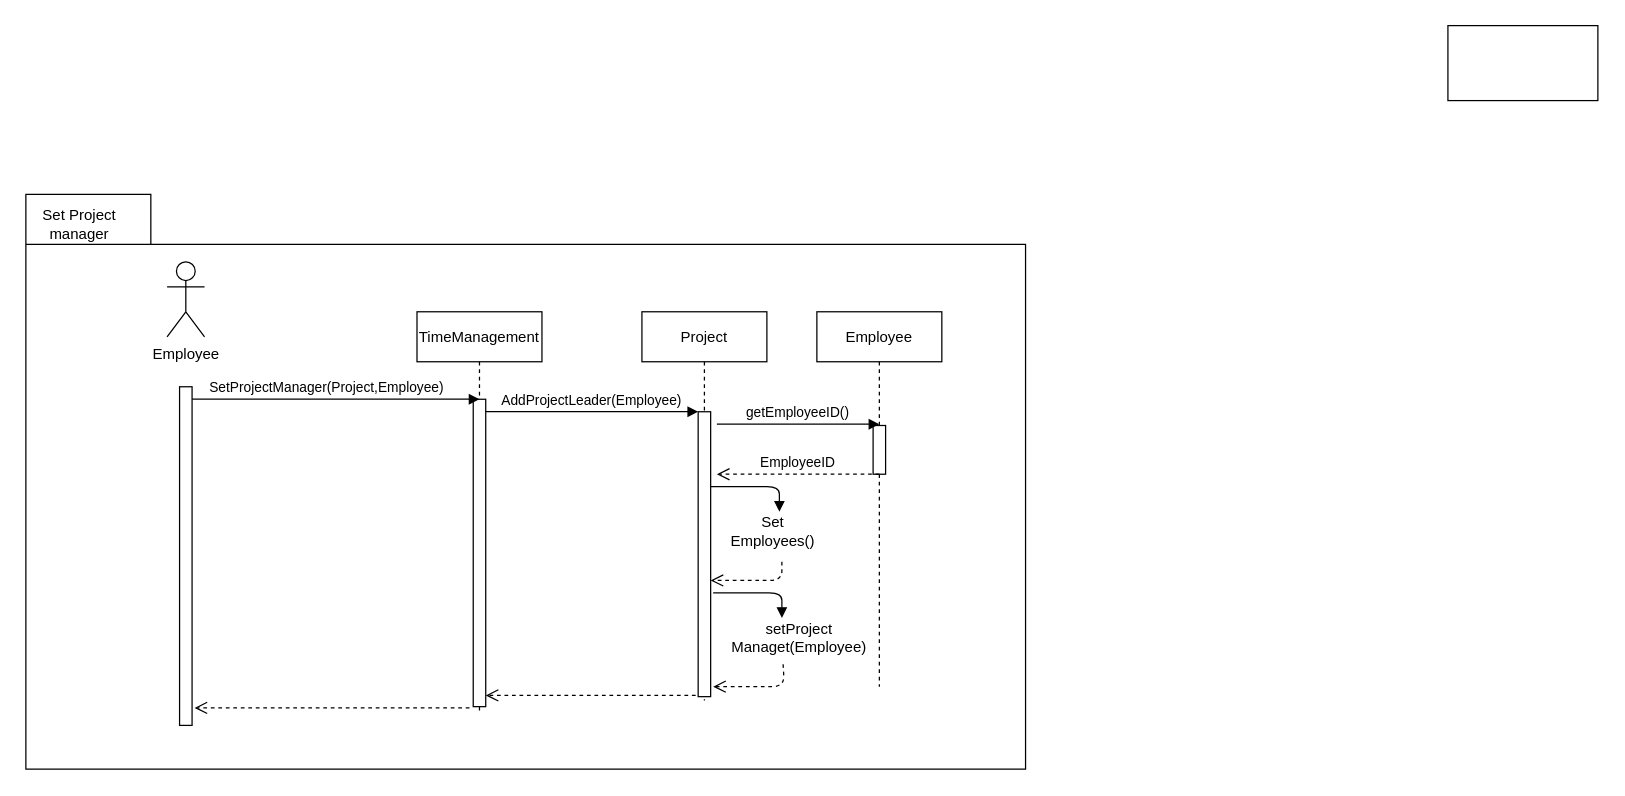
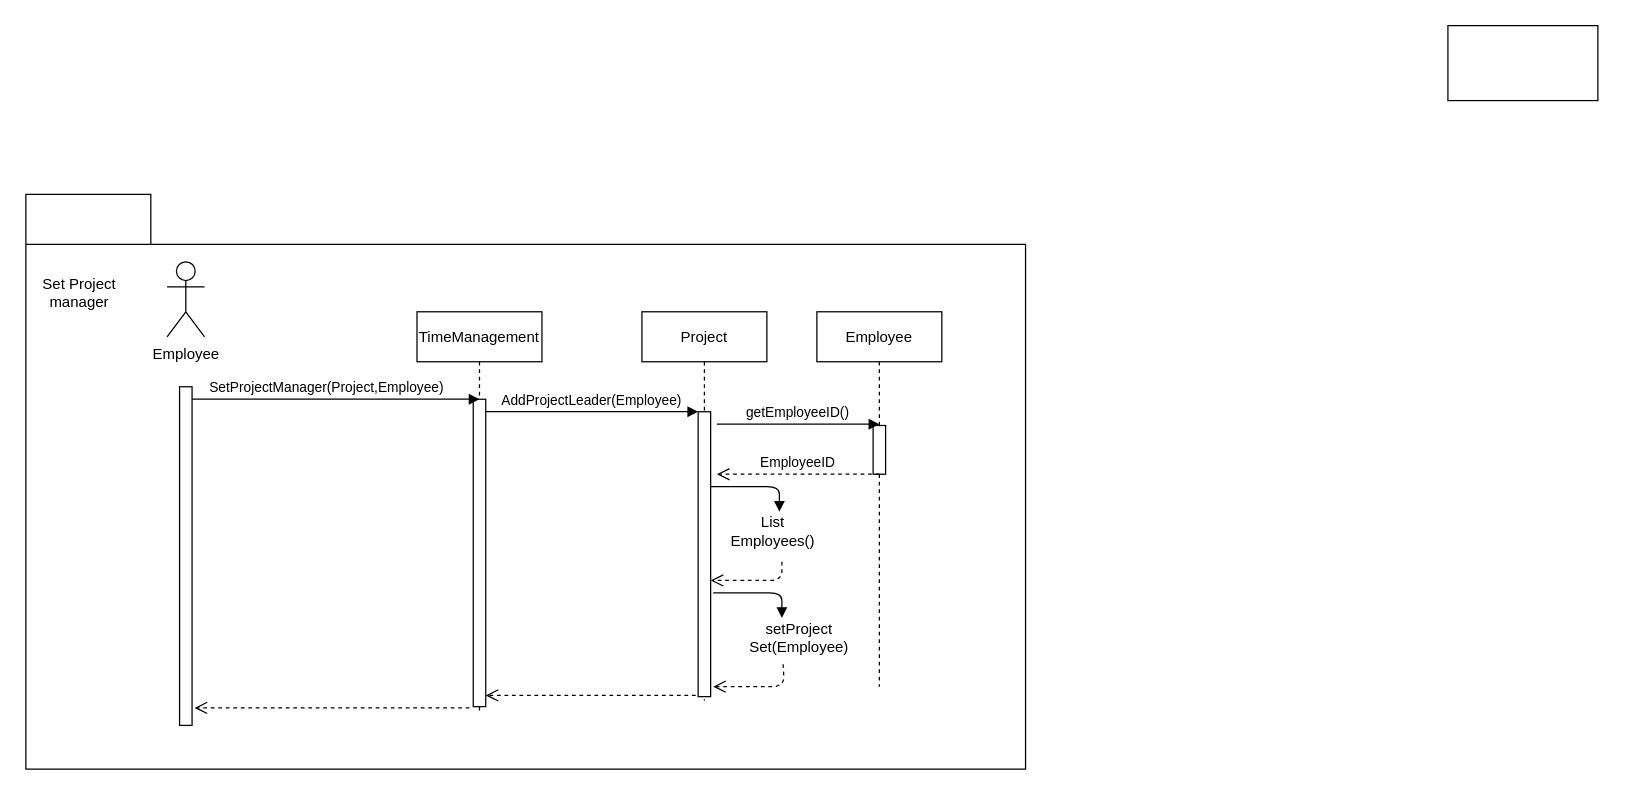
(79, 224) -> (79, 293)
(773, 532) -> (773, 532)
(799, 638) -> (799, 638)
